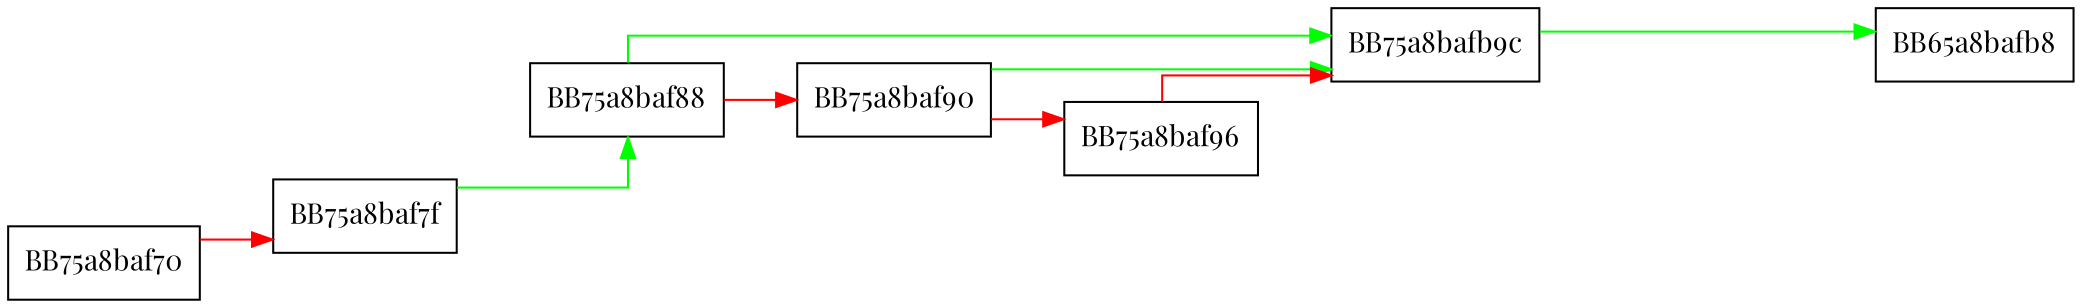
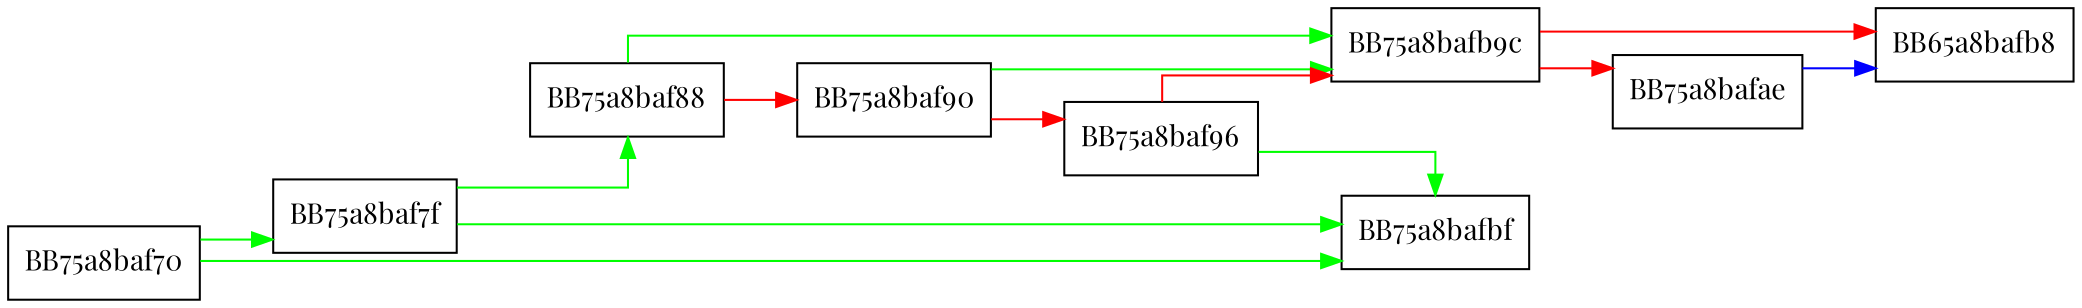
(1697, 32) -> (1697, 32)
none -> (1708, 92)
none -> (1435, 232)
(226, 240) -> (226, 240)
